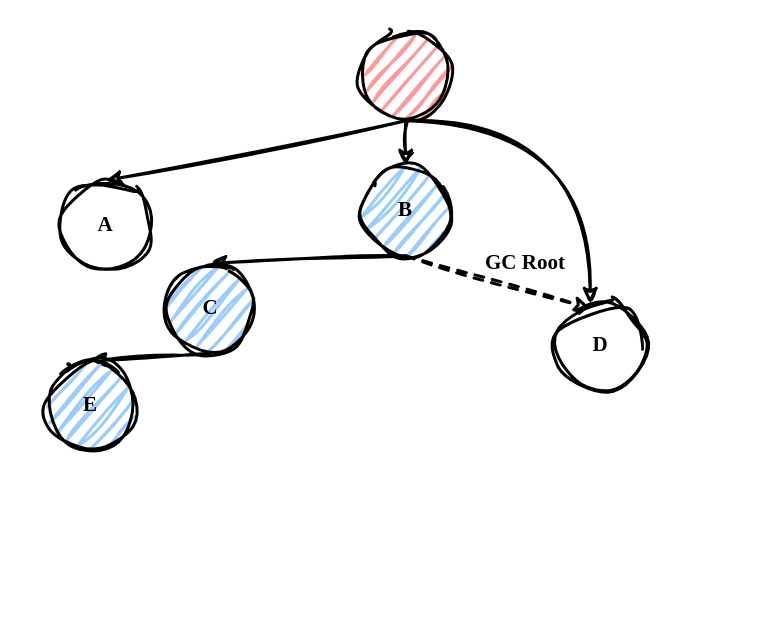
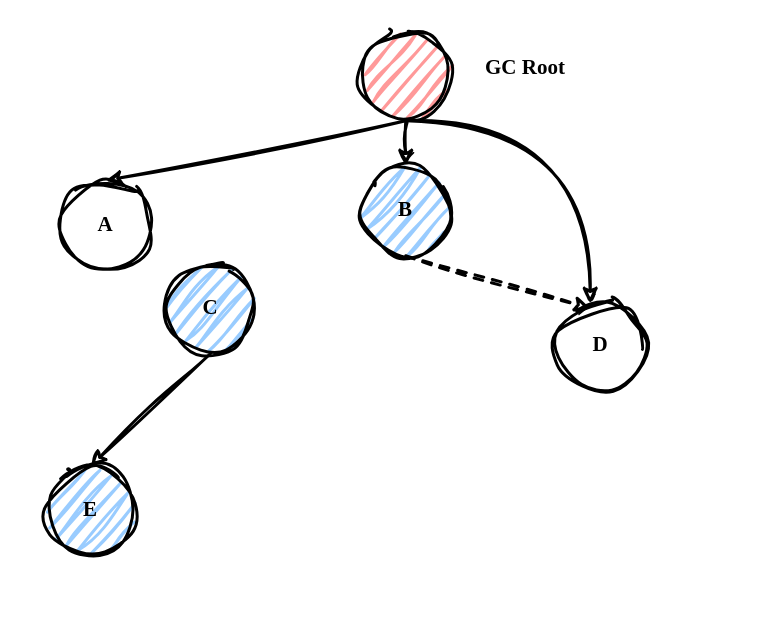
(313, 259) -> none
(526, 263) -> (526, 68)
(91, 406) -> (91, 511)
